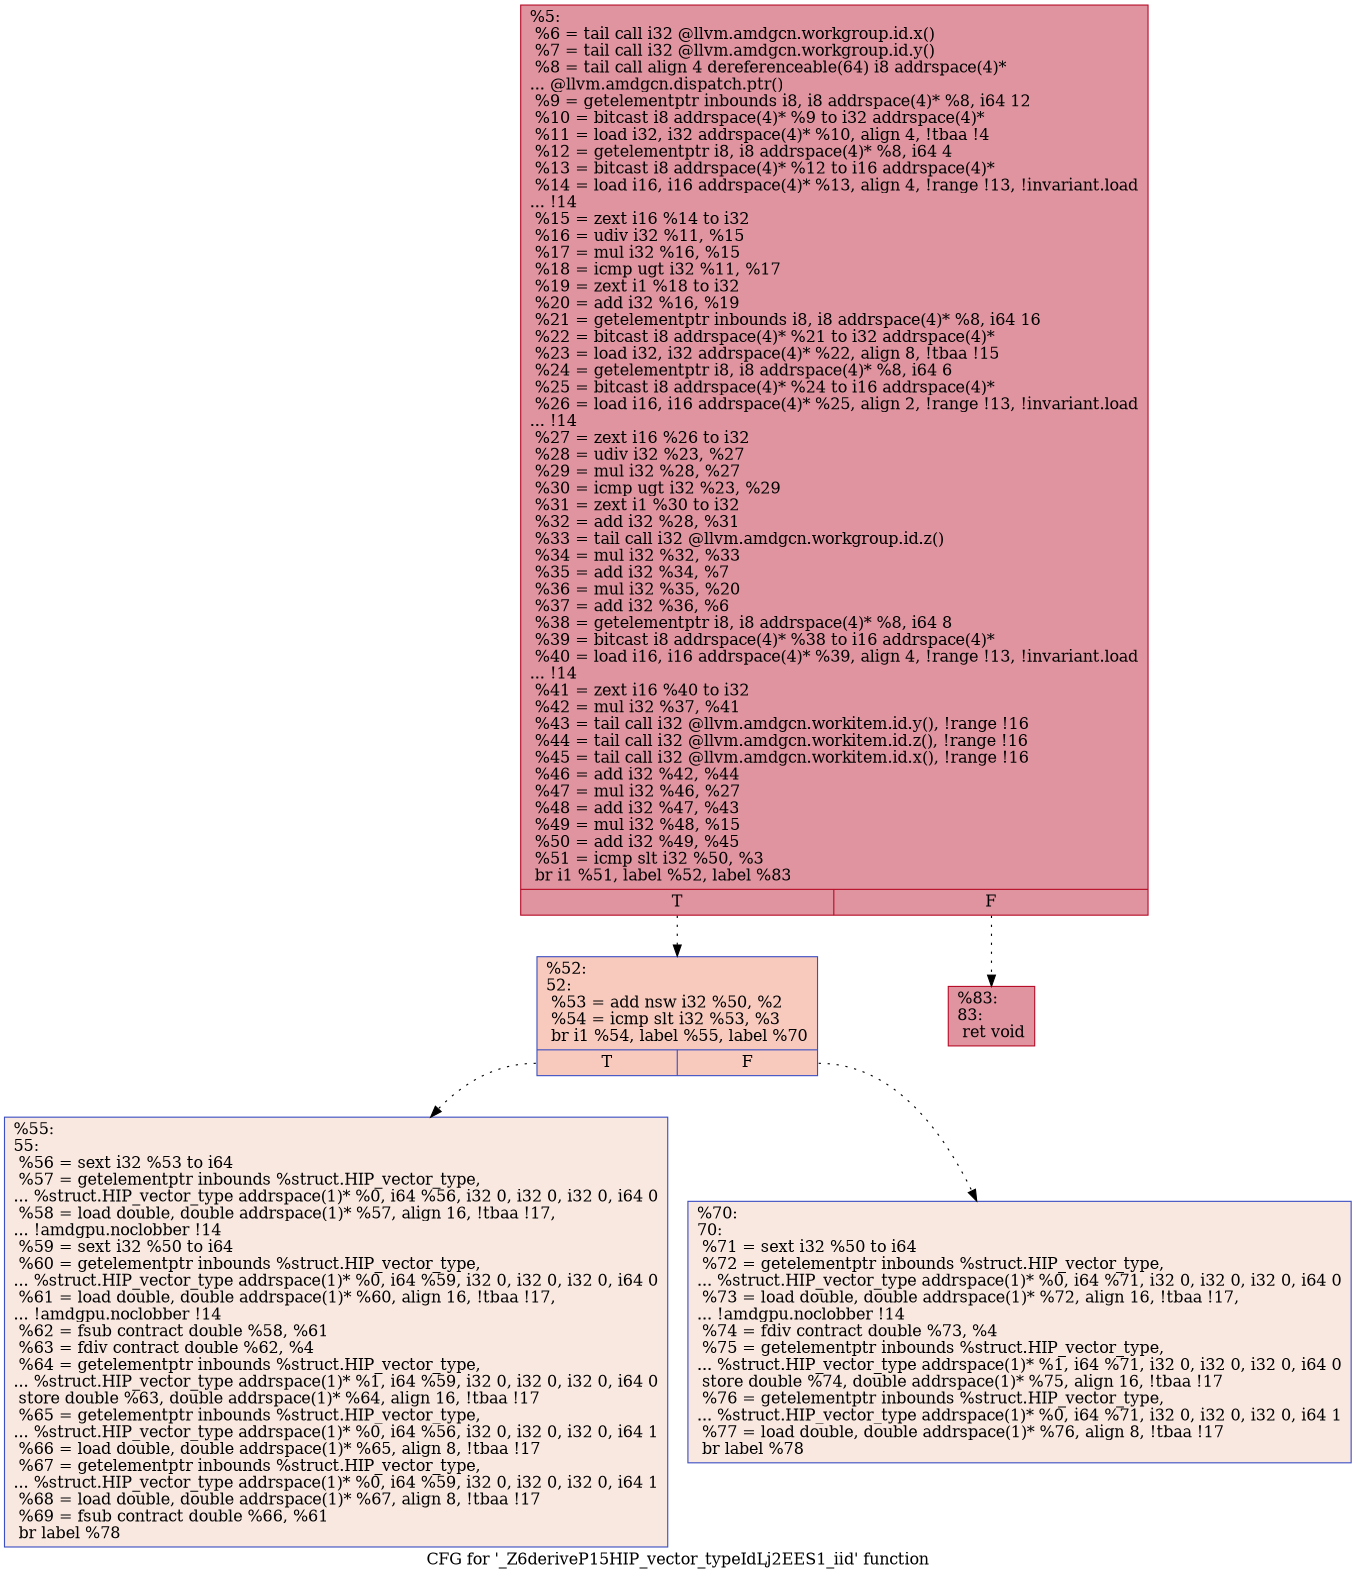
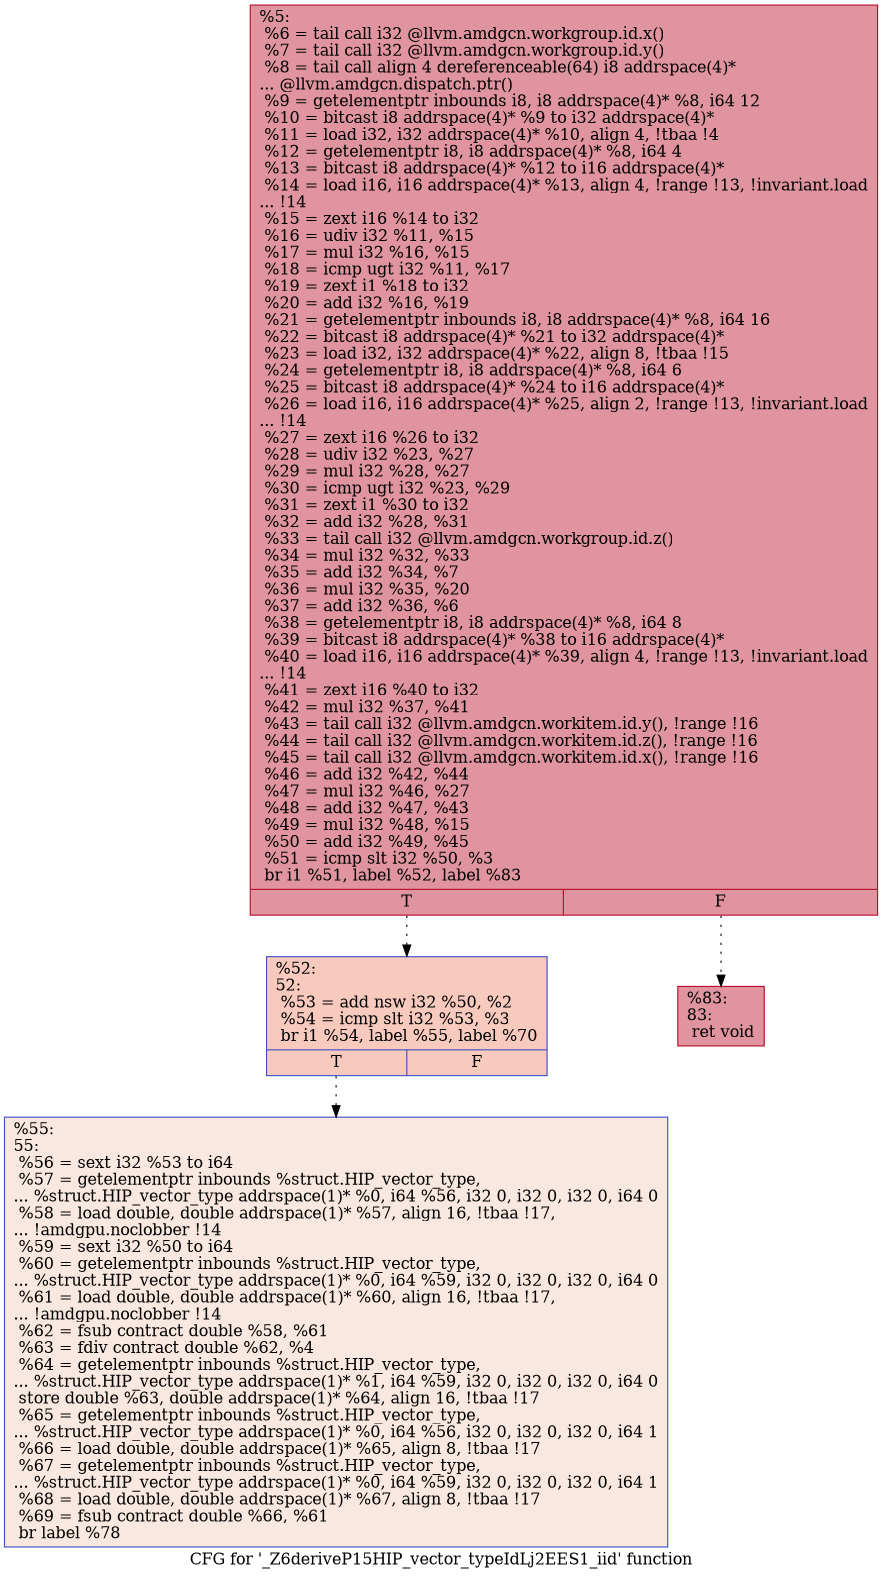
(1020, 1332) -> none
